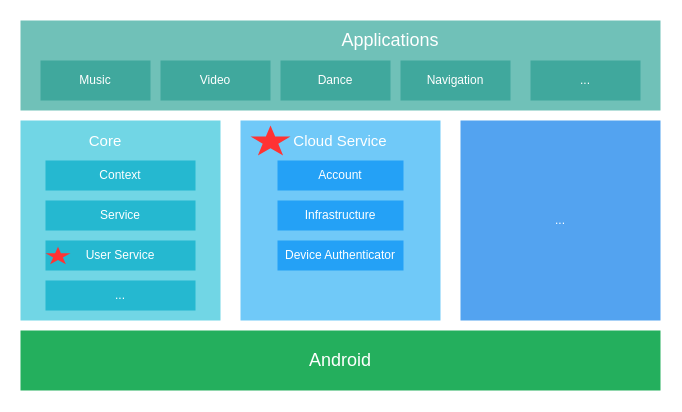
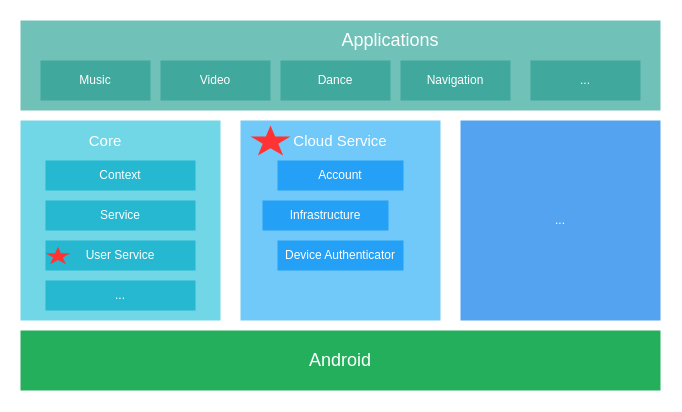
(341, 216) -> (326, 216)
